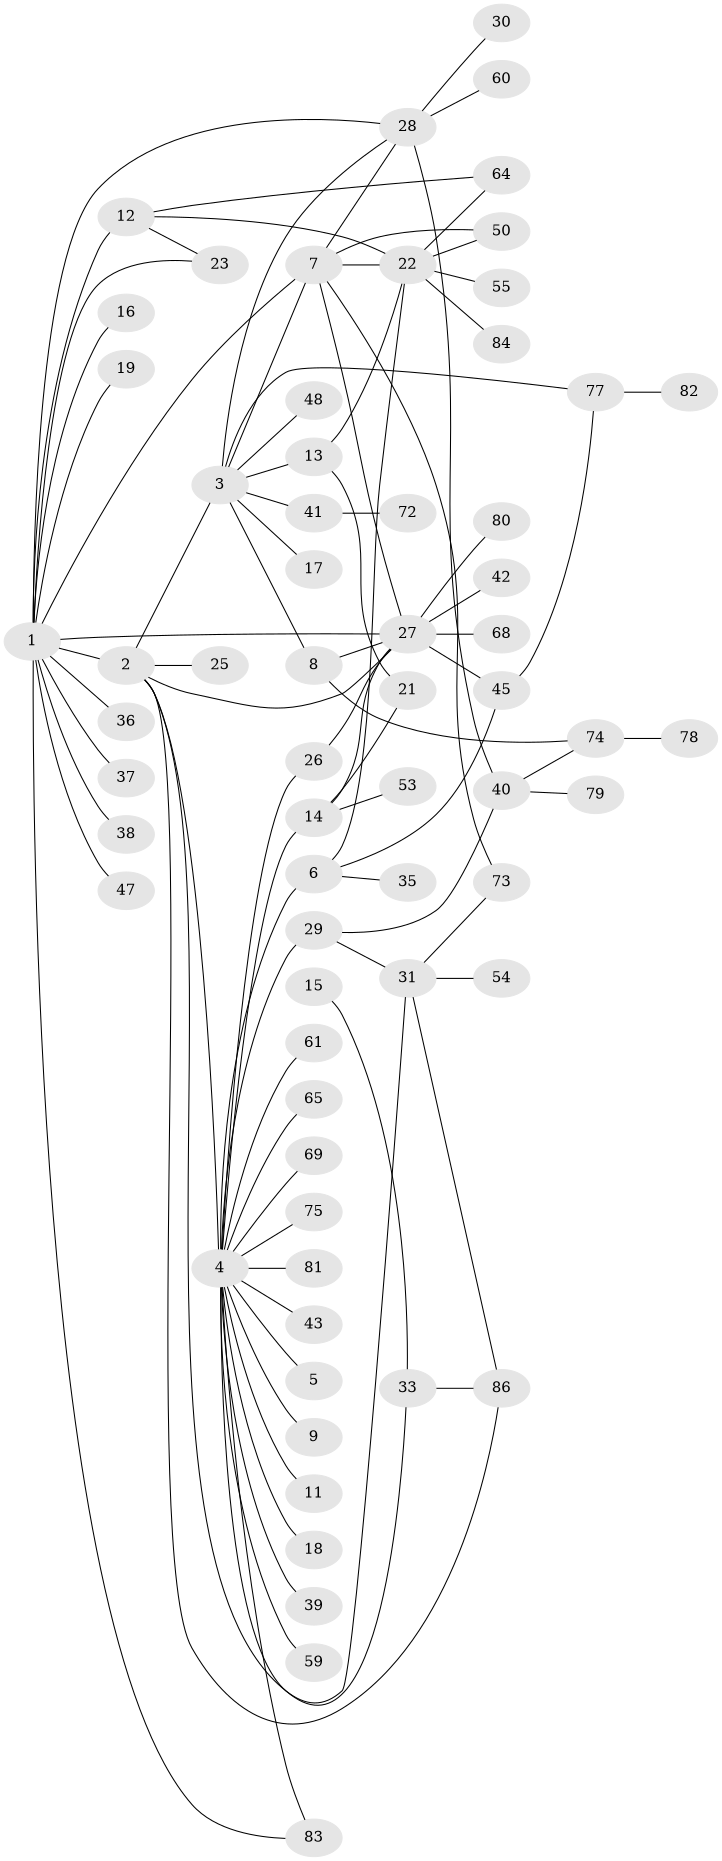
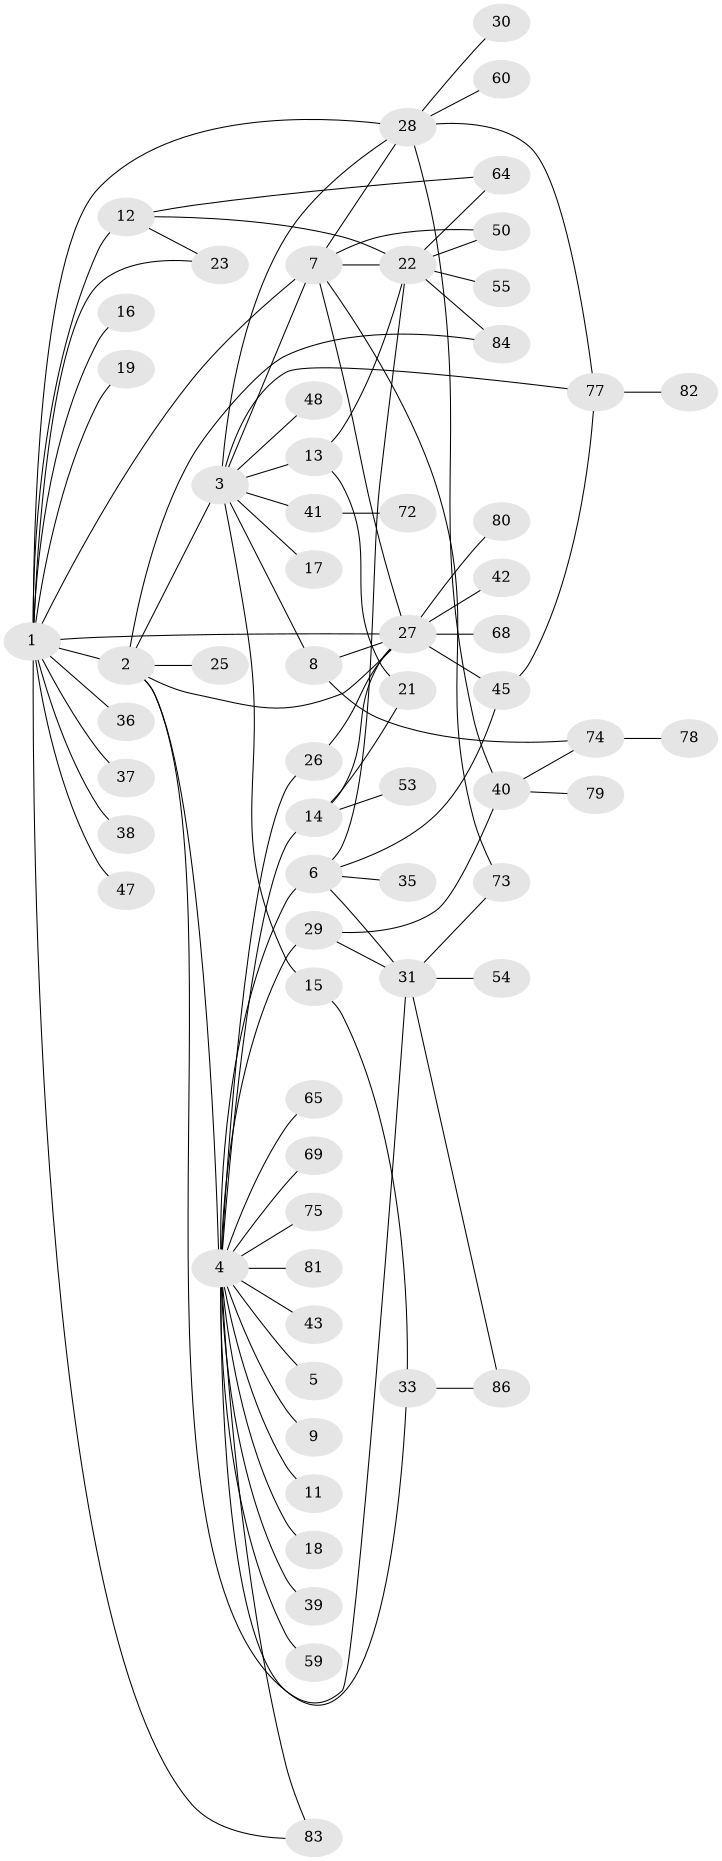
none -> (560, 209)
none -> (254, 741)
none -> (363, 925)
(314, 1043) -> none
(169, 1429) -> (240, 395)
